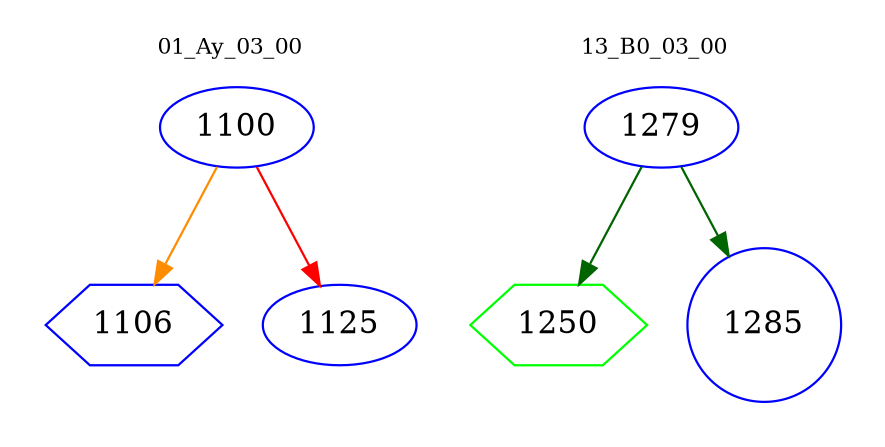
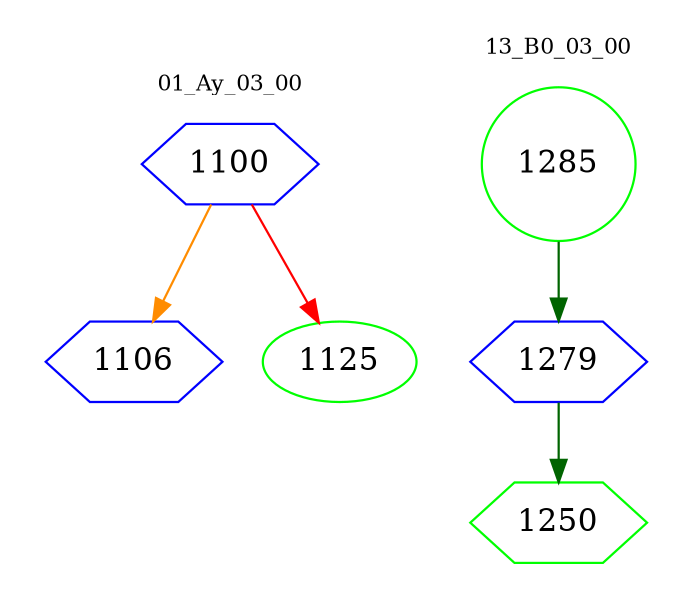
(237, 127) -> (230, 164)
(661, 127) -> (559, 362)
(700, 201) -> (559, 270)
(340, 325) -> (340, 362)
(764, 325) -> (559, 164)
